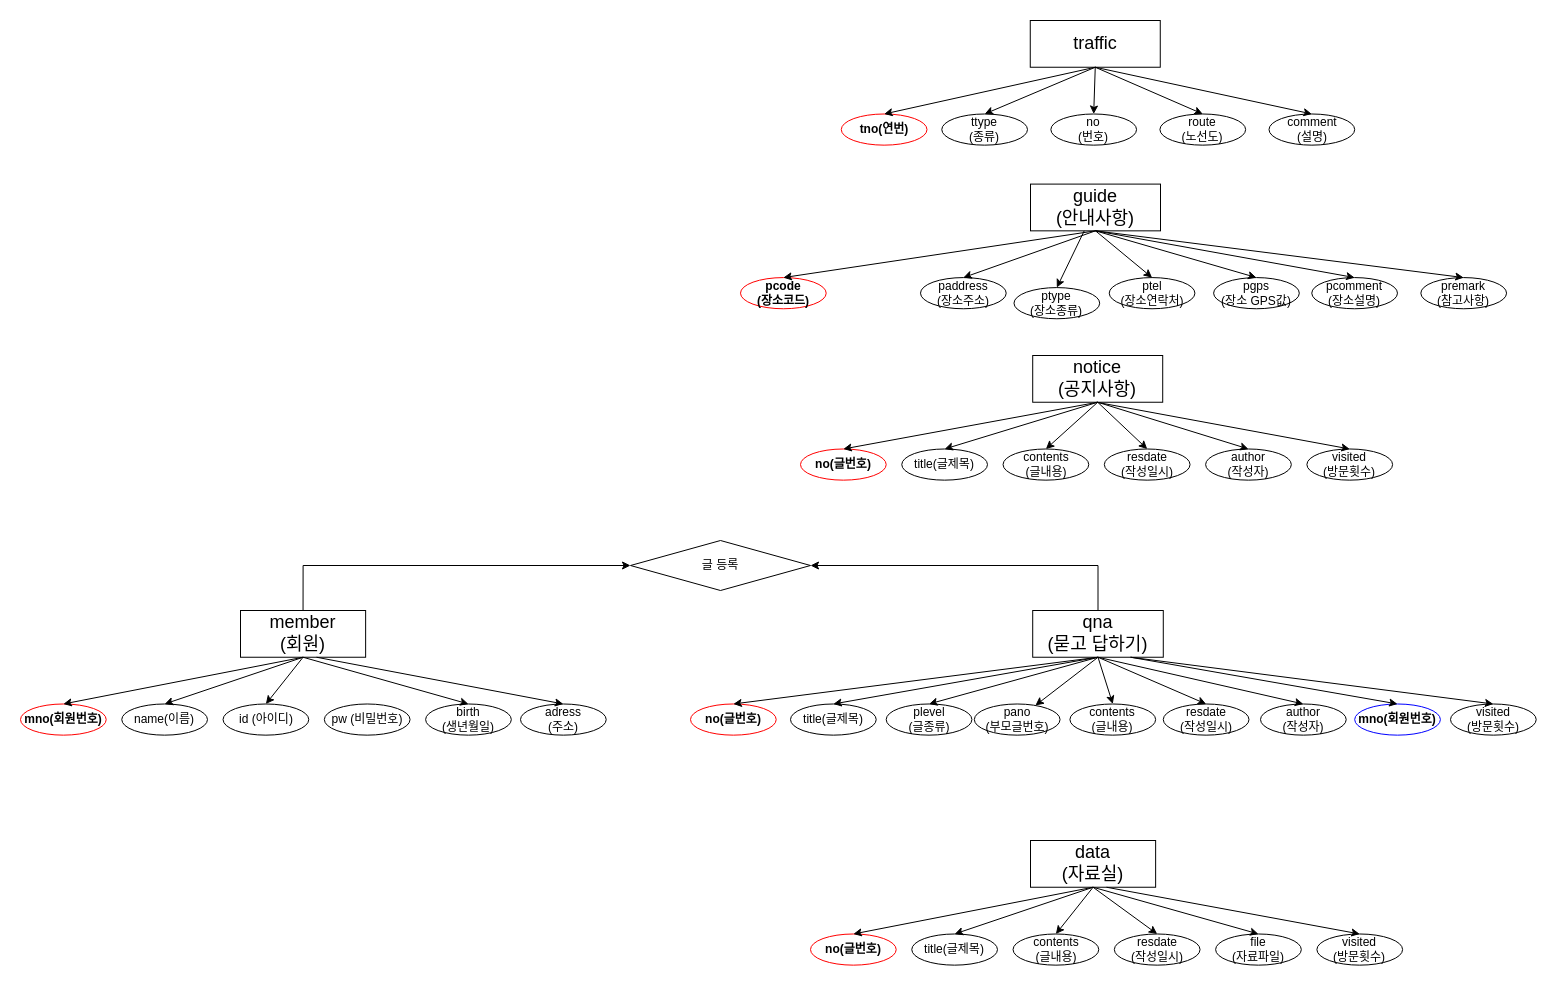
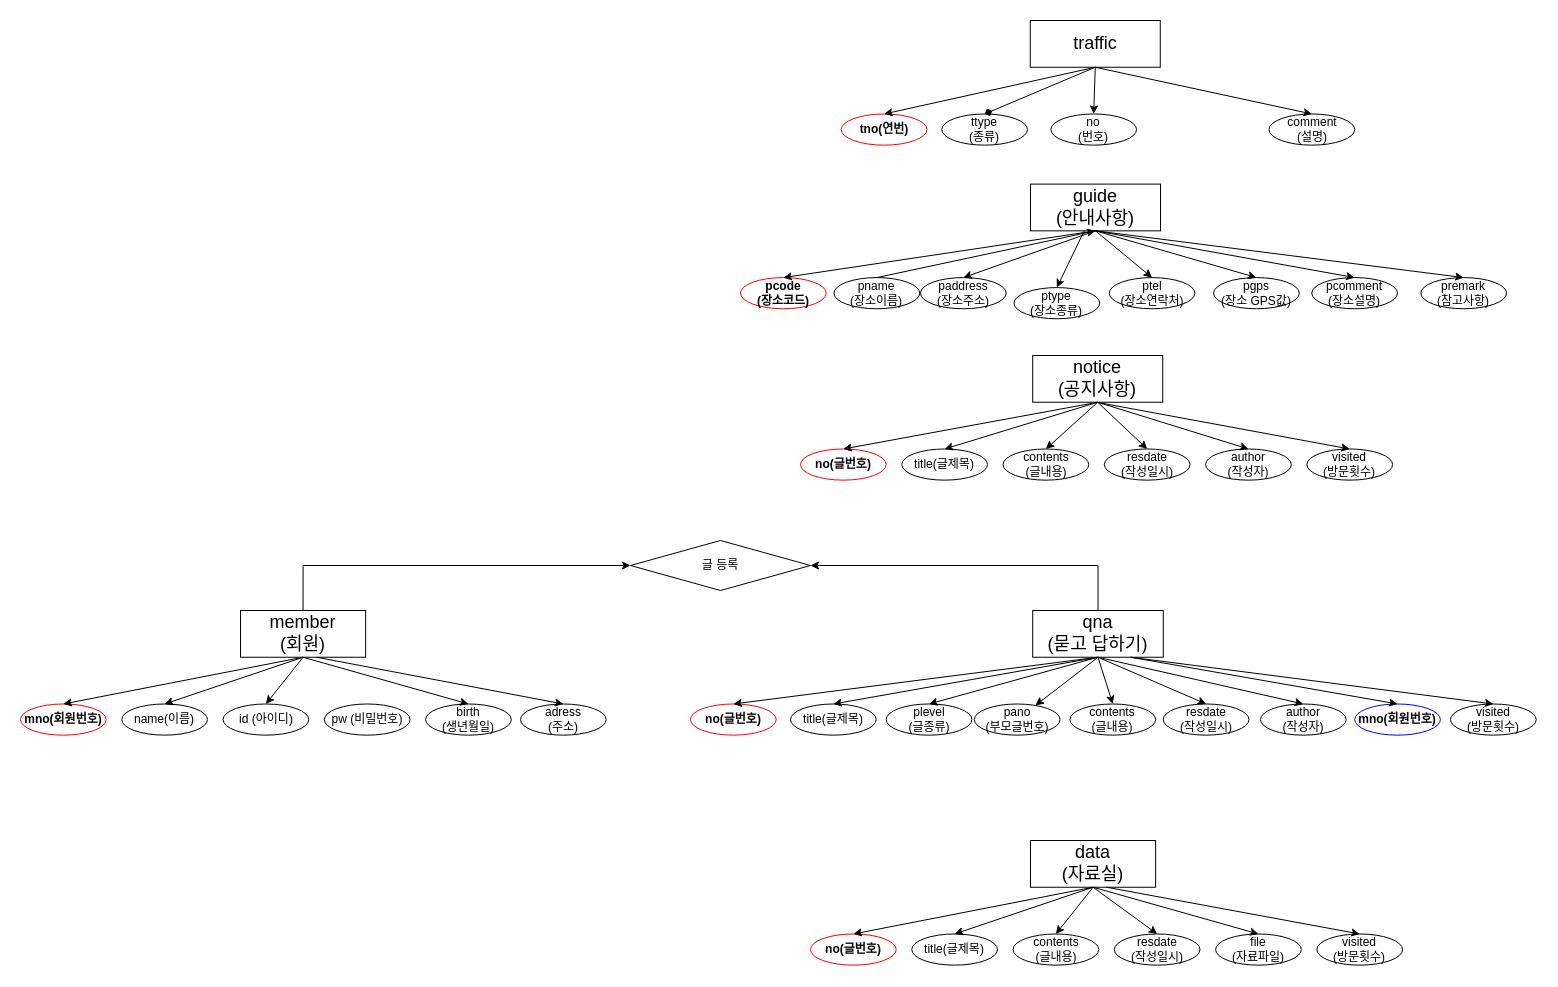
(1148, 90) -> none
(991, 111) -> (993, 111)
(1203, 130) -> none
none -> (979, 256)
none -> (877, 293)
